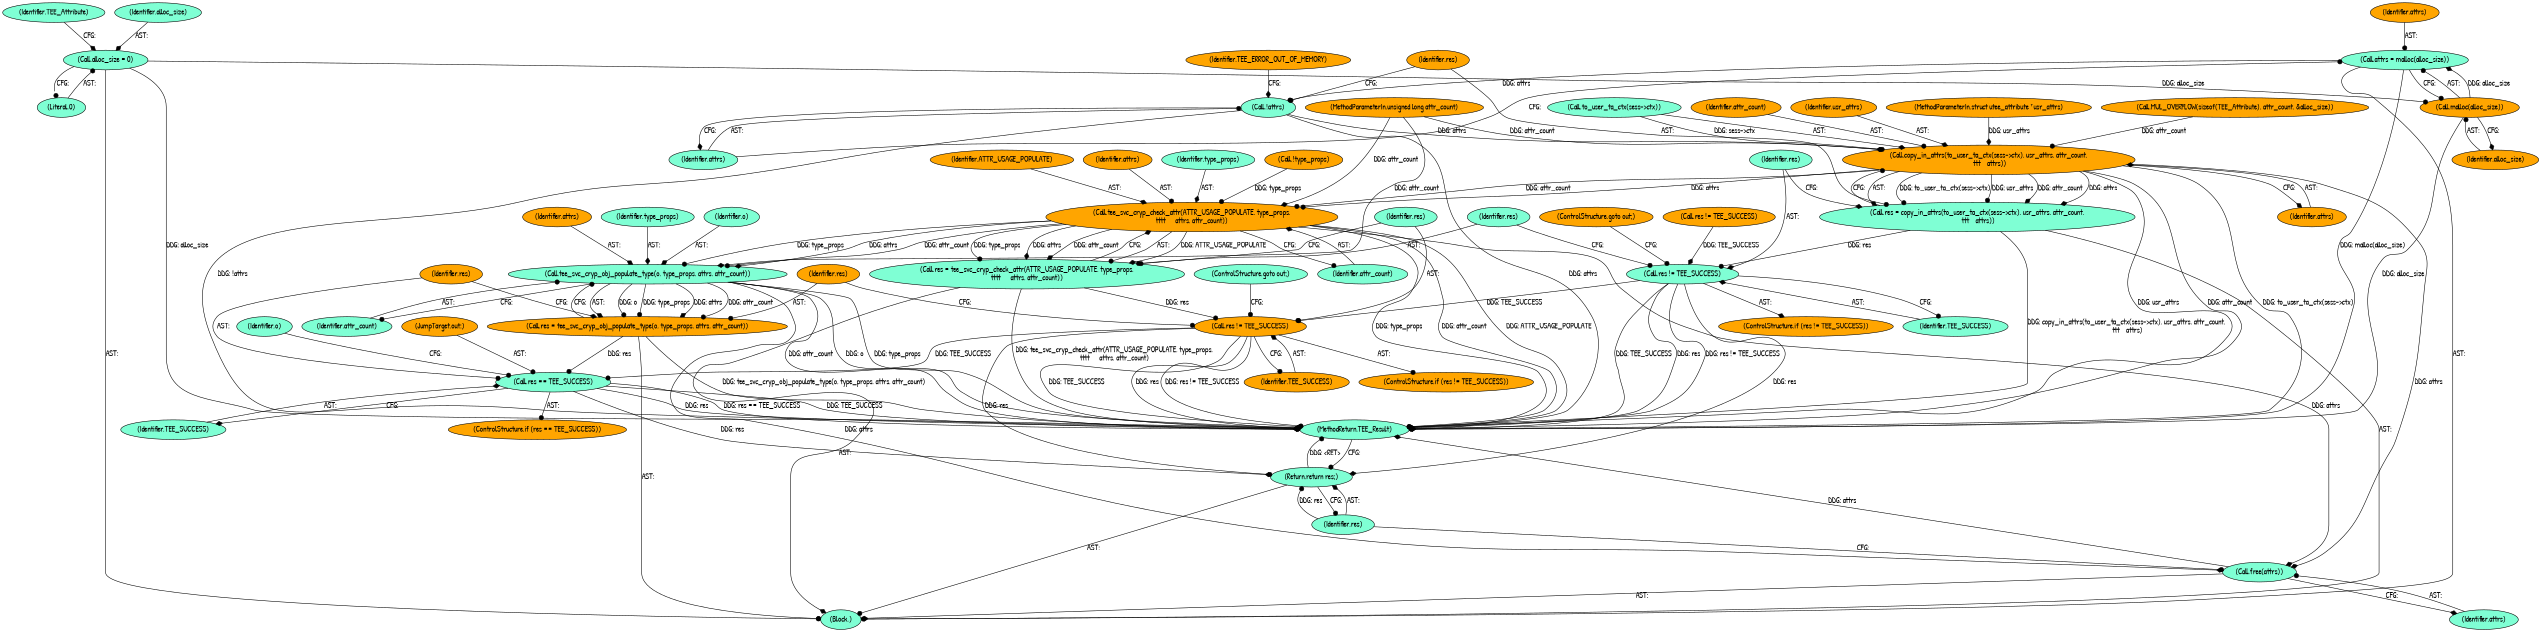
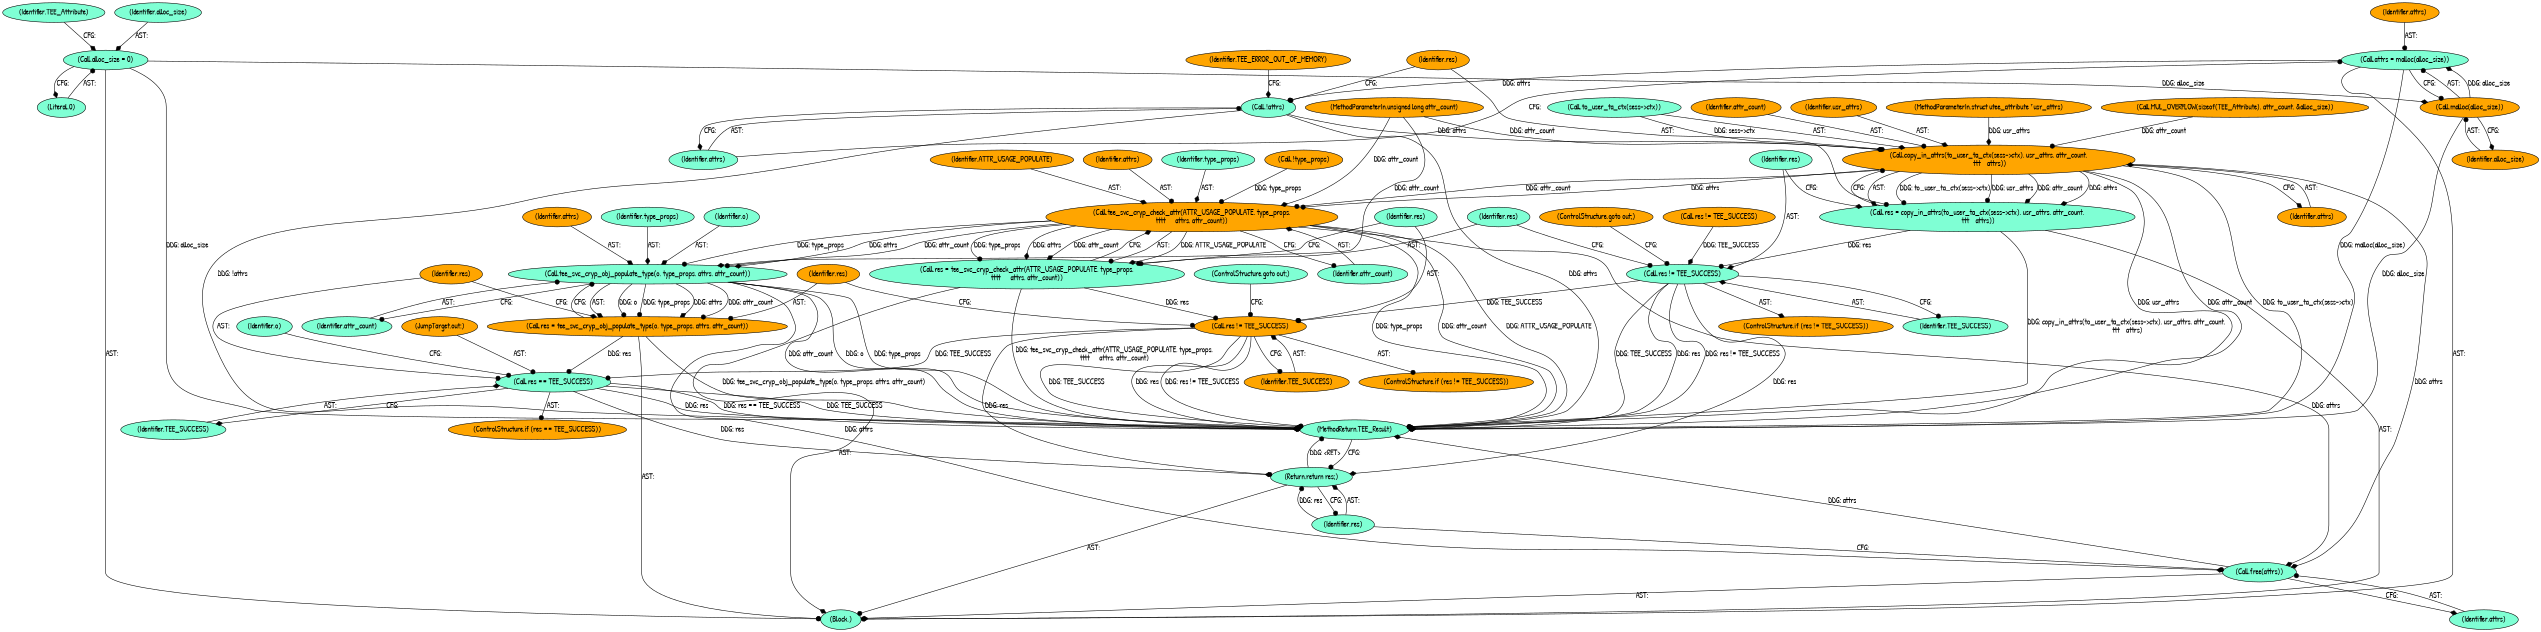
(60, 76) -> (60, 76)
(1286, 76) -> (1286, 76)
